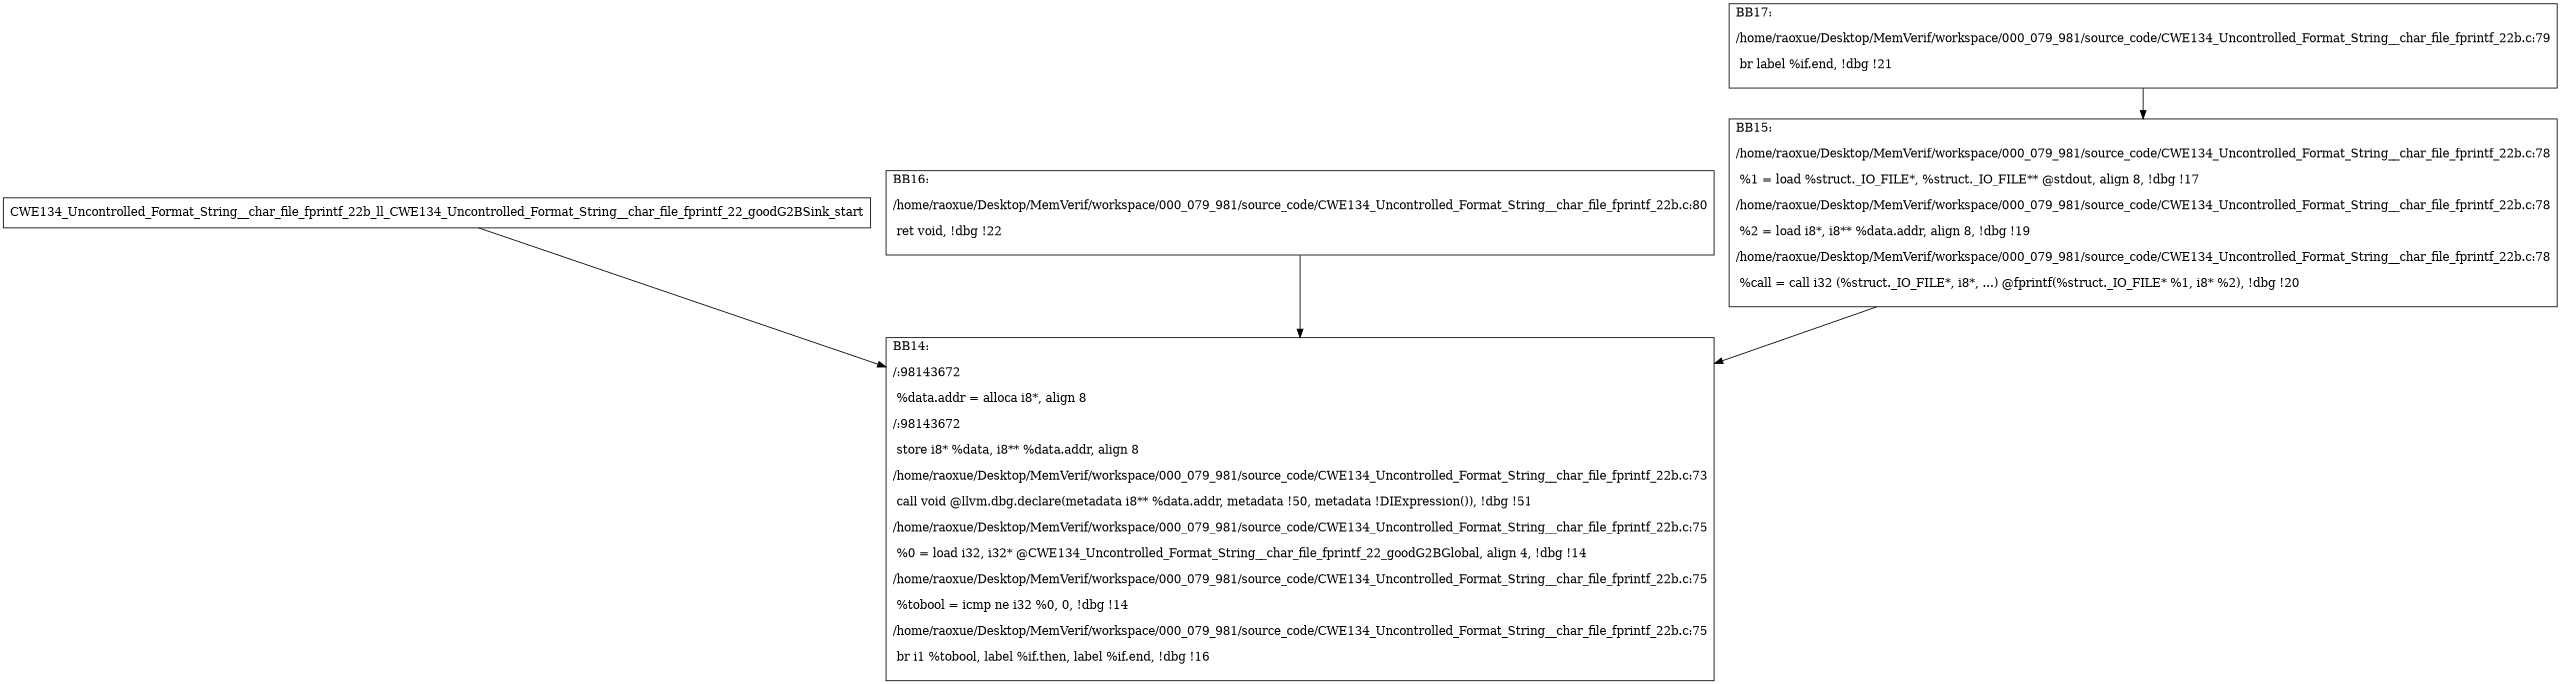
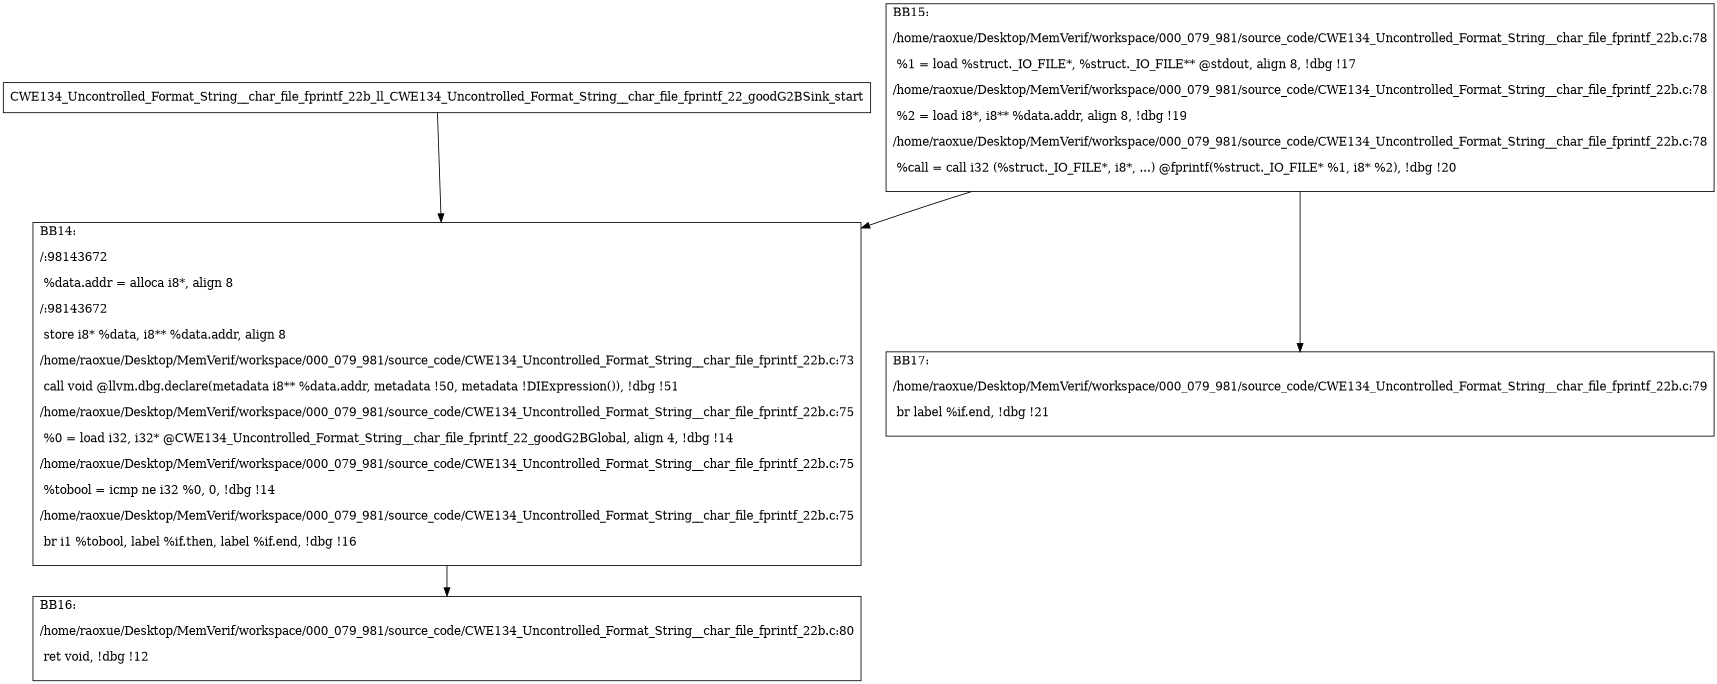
(2143, 99) -> (1300, 267)
(947, 232) -> (94, 657)
(1300, 292) -> (447, 577)
